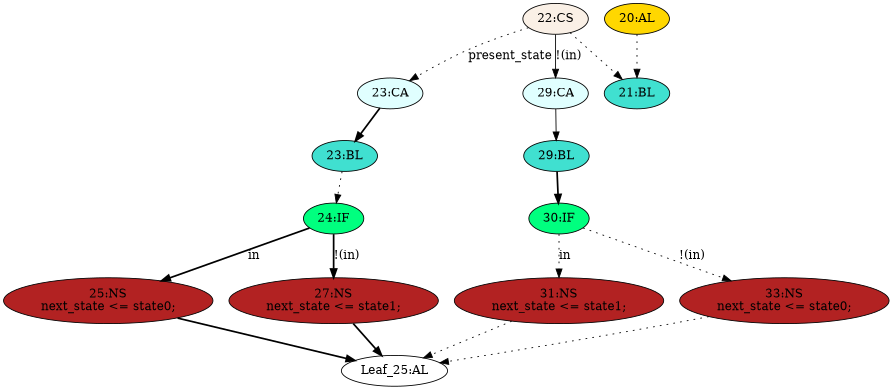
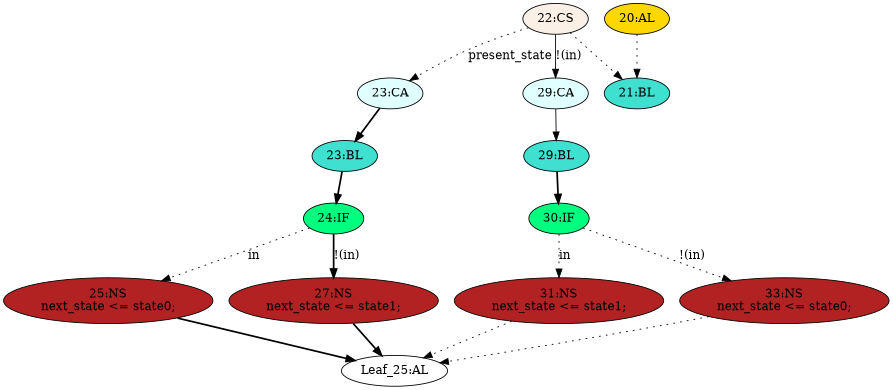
(340, 183) -> (340, 183)
(240, 253) -> (240, 253)
